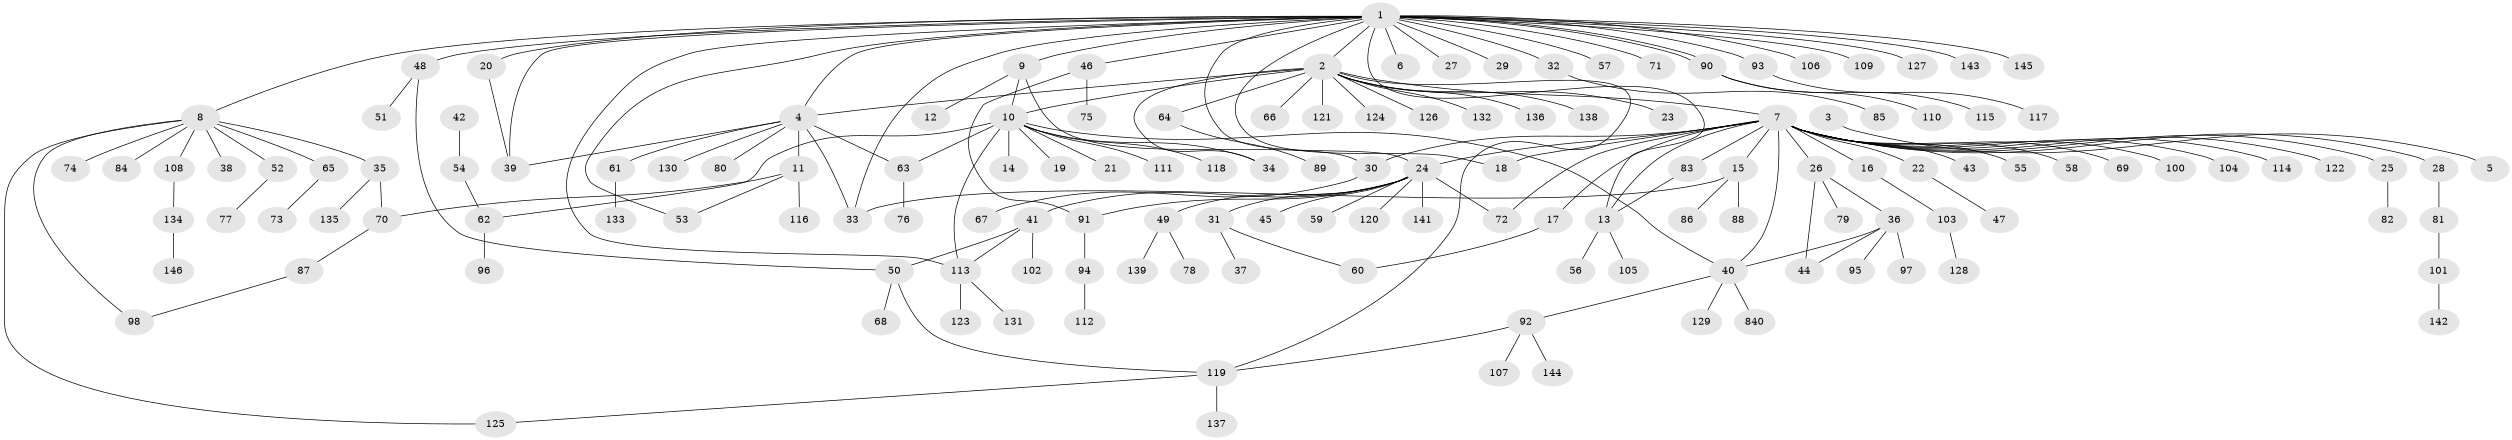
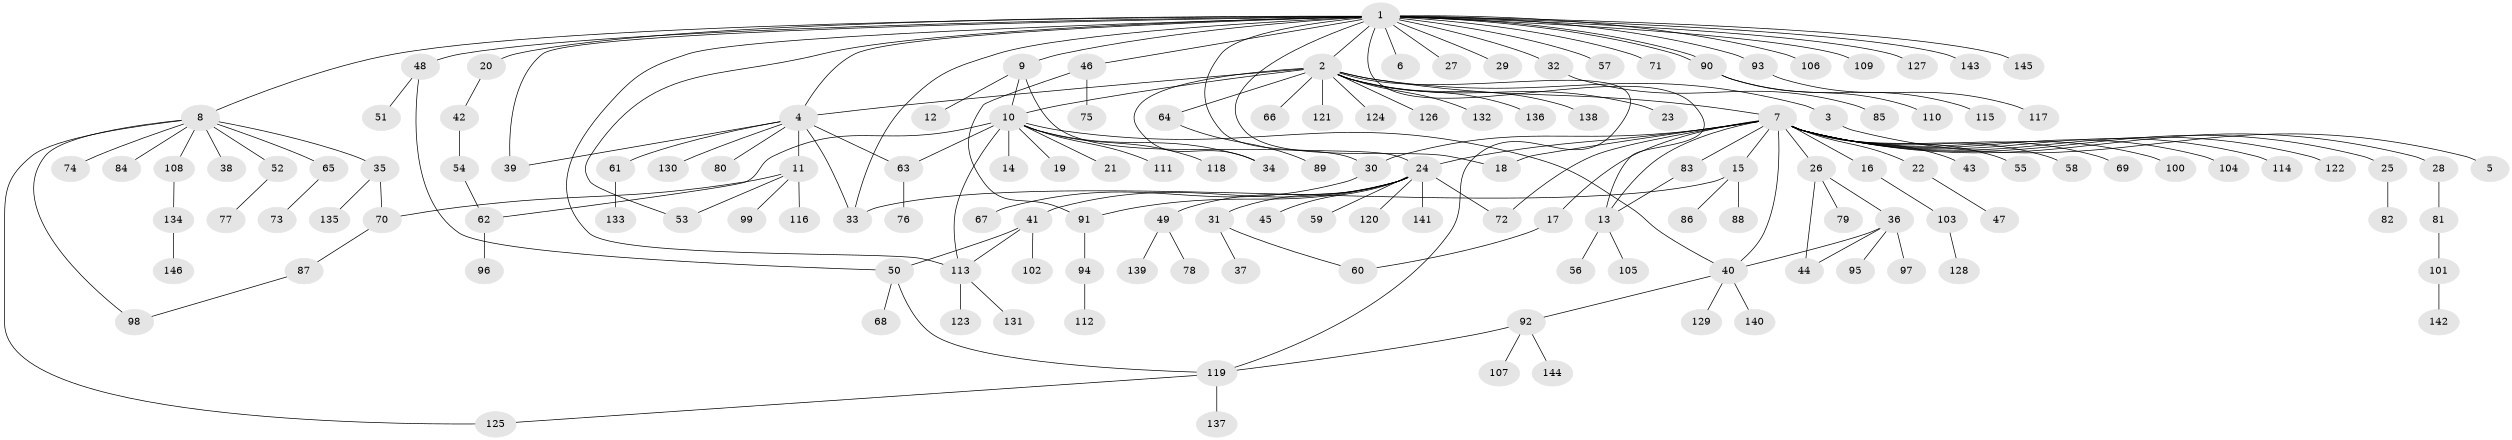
none -> (1542, 87)
(499, 118) -> (473, 92)
none -> (747, 220)
(1755, 322) -> (1755, 322)
